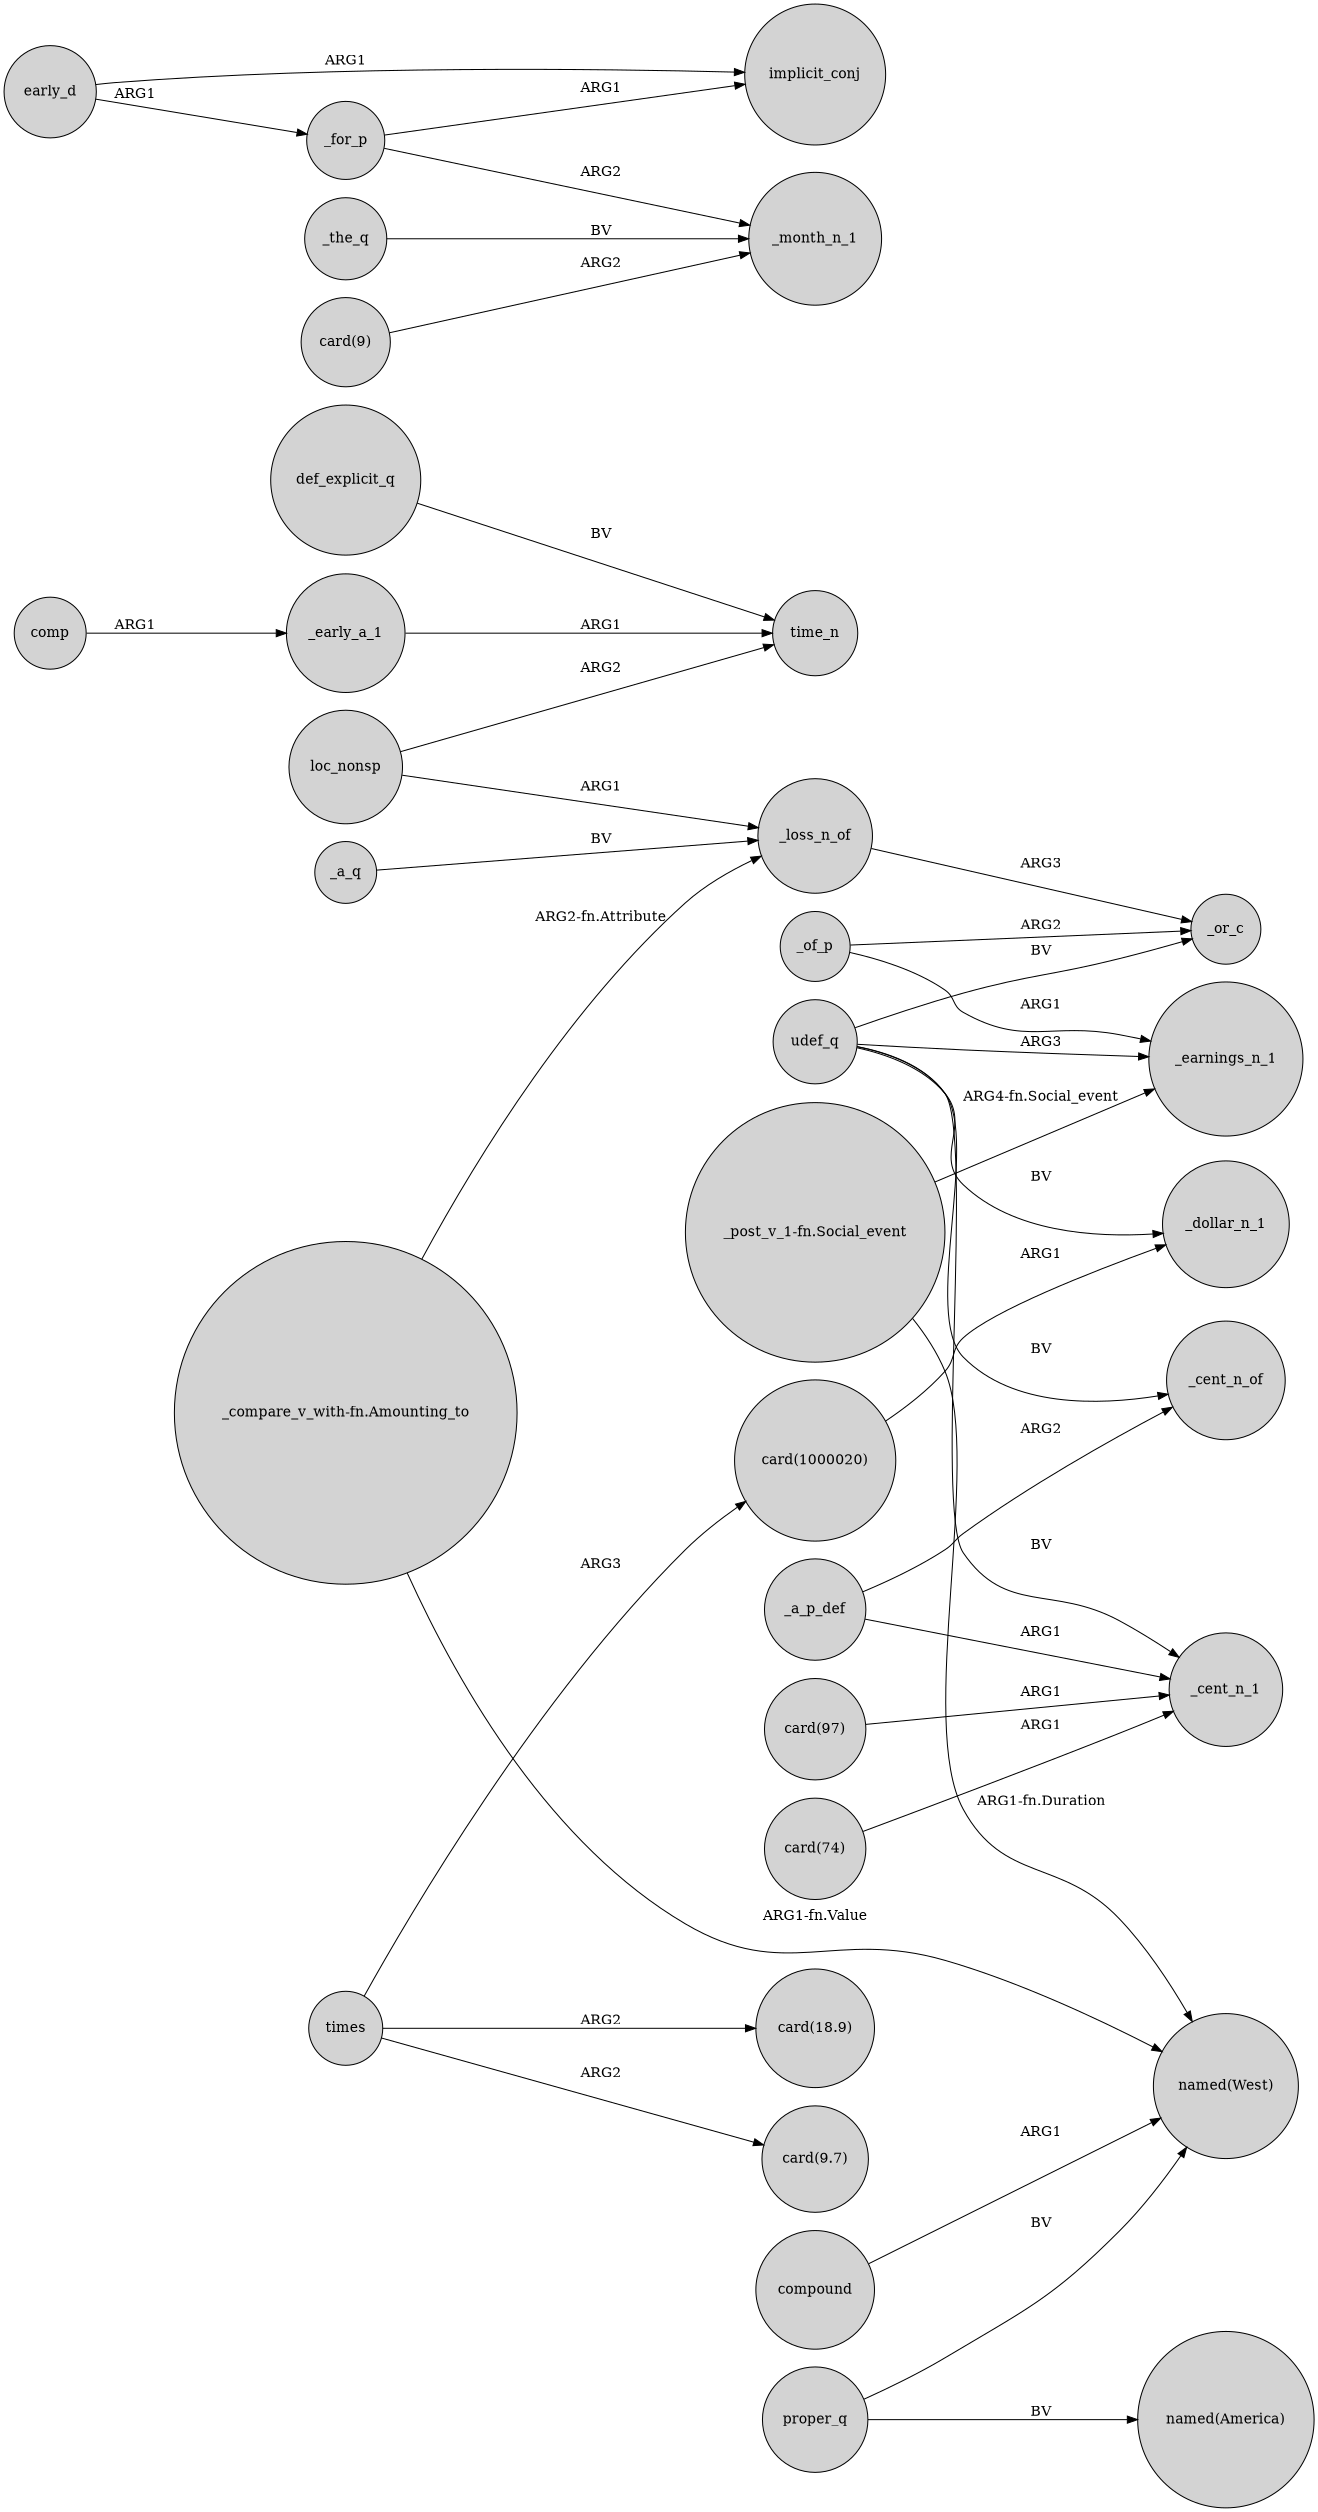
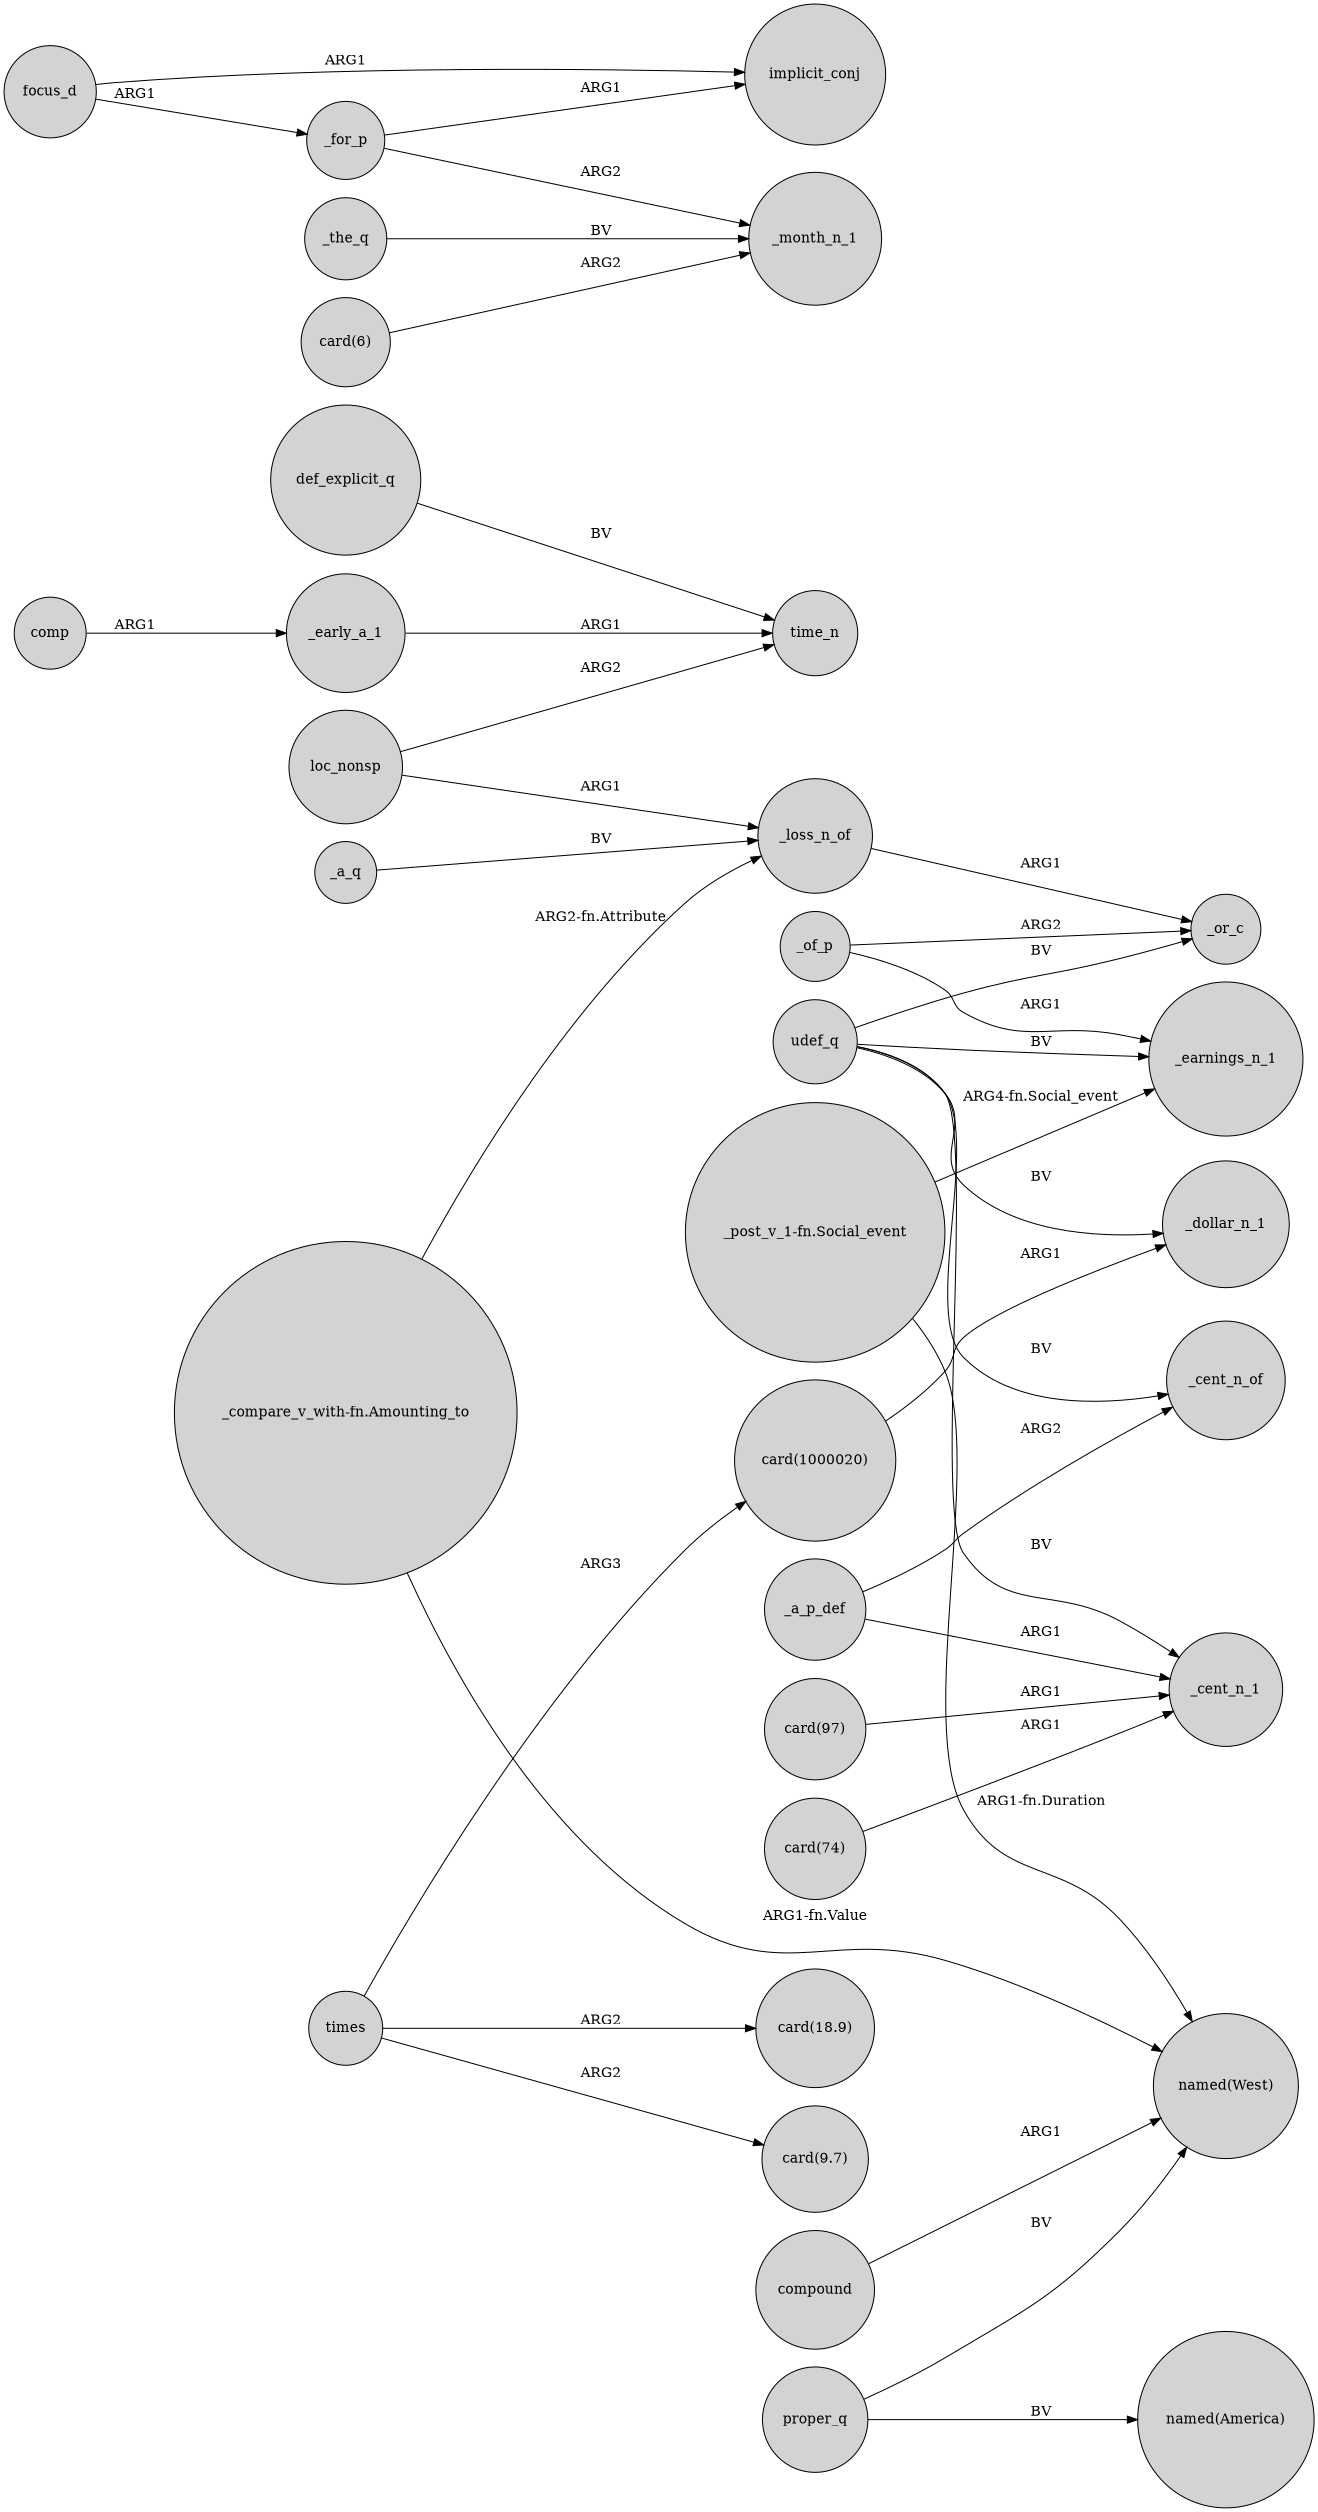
(50, 92) -> (50, 92)
(346, 342) -> (346, 342)
(1041, 864) -> (1041, 864)
(1041, 1042) -> (1041, 1042)
